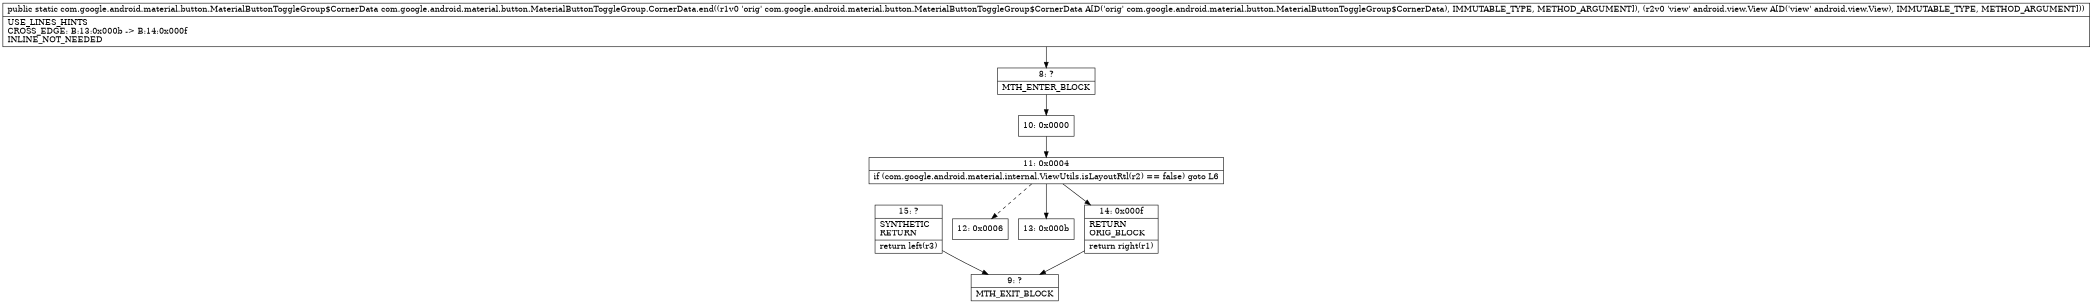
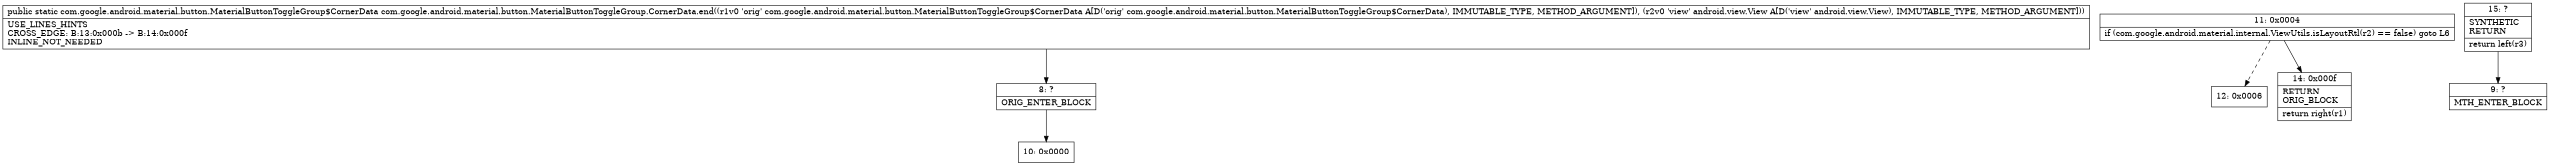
(1046, 87) -> (1046, 103)
(1046, 144) -> none
(1046, 229) -> none
(1065, 261) -> none
(1015, 294) -> (2498, 103)
